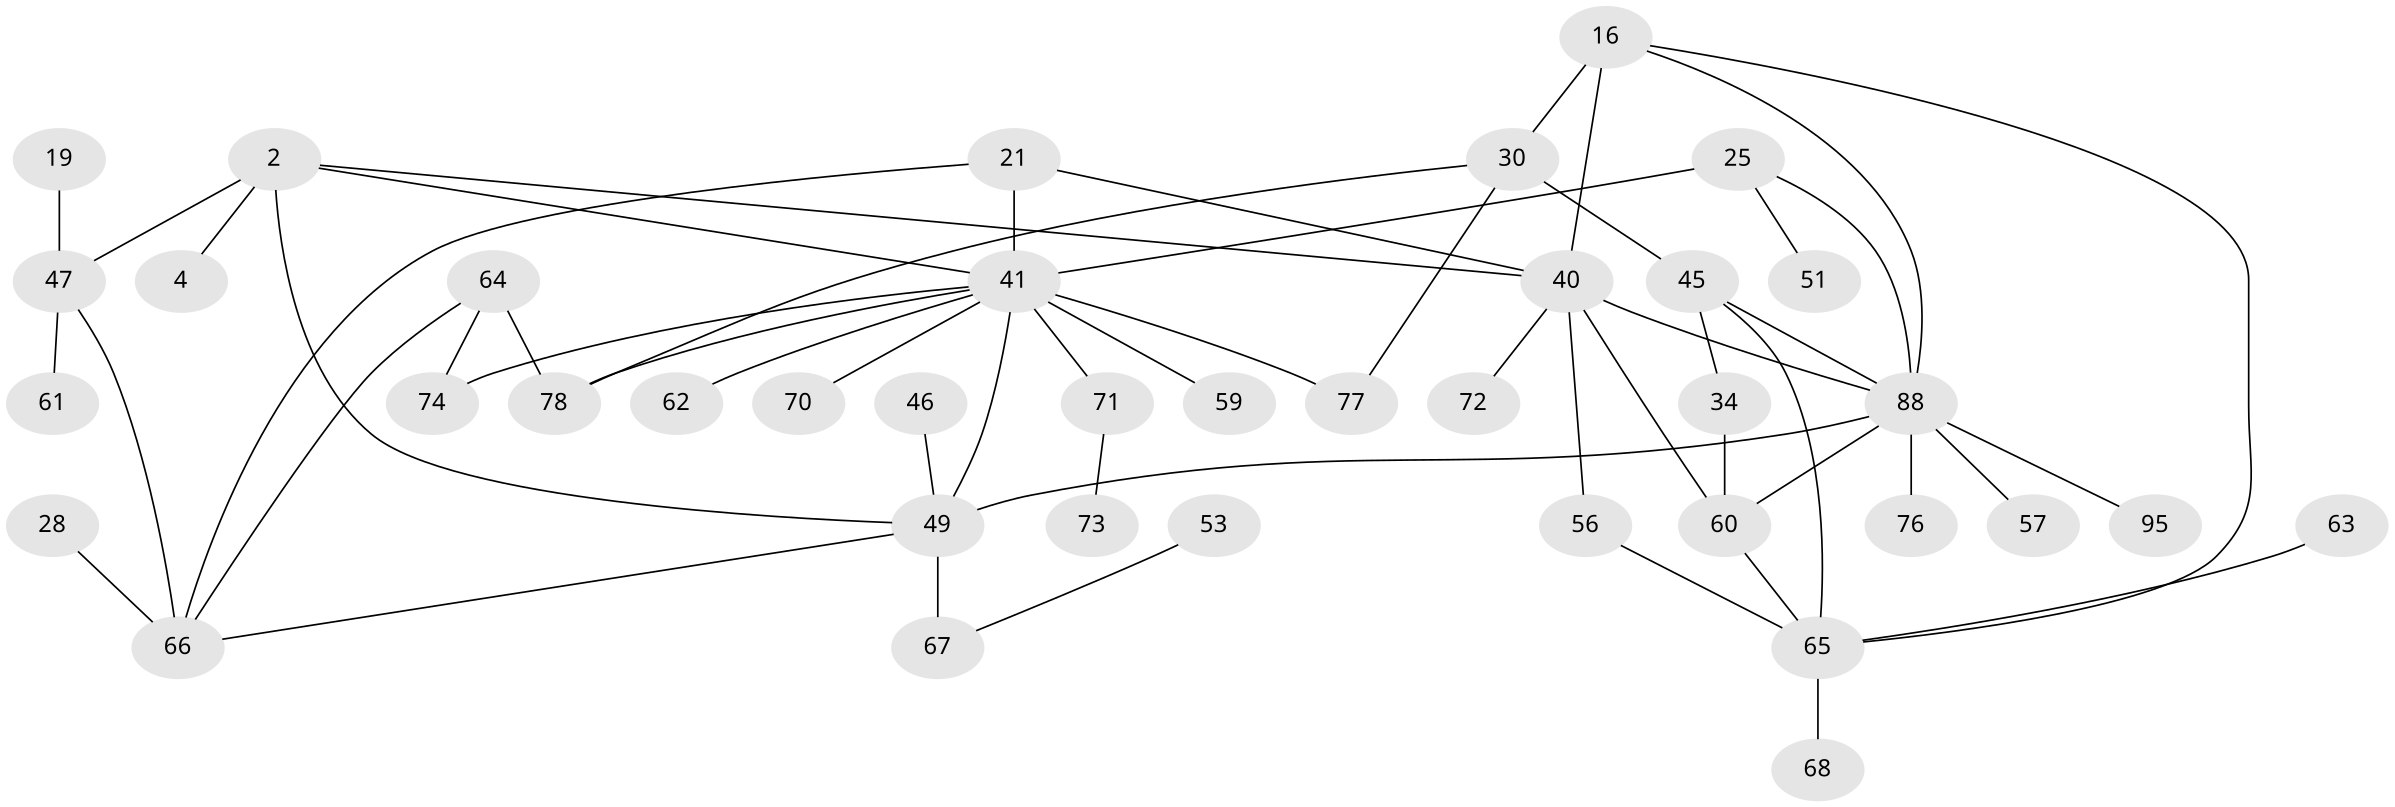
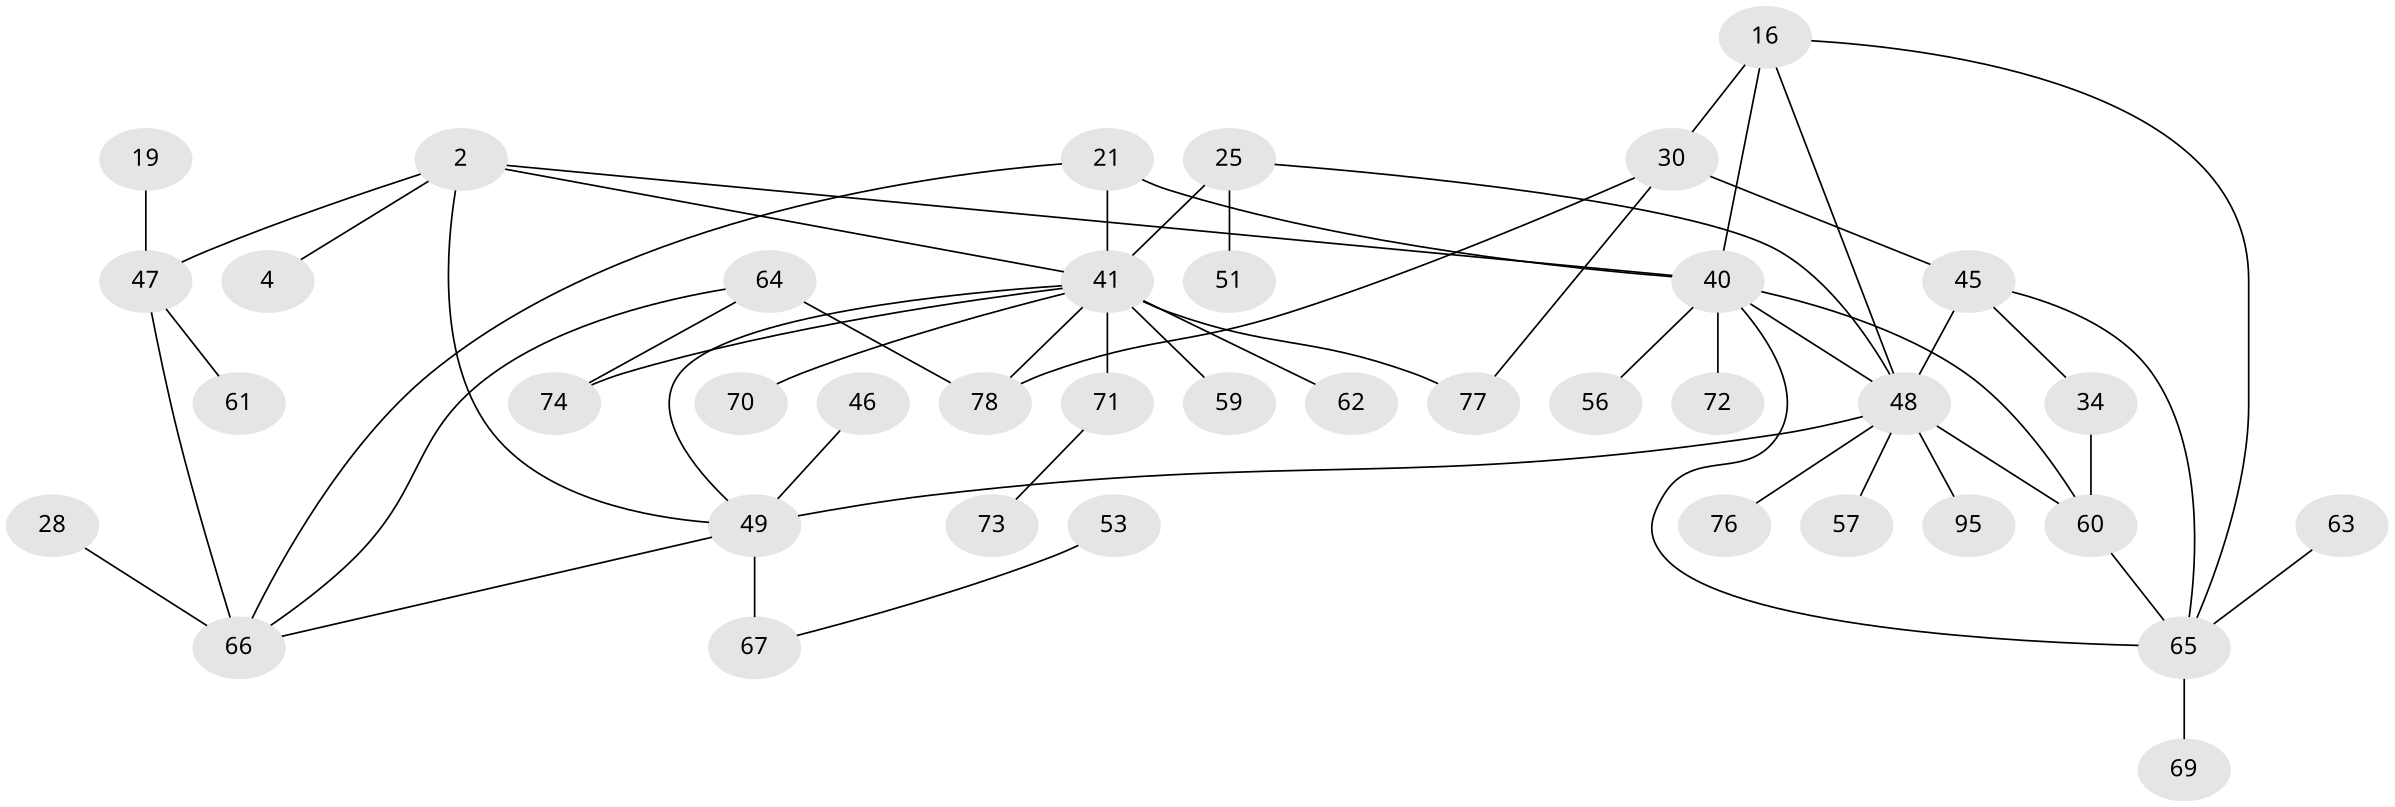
(1911, 404) -> (1904, 404)
(1702, 587) -> (1727, 592)
(1818, 770) -> (2184, 770)
